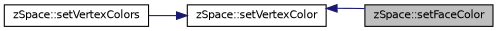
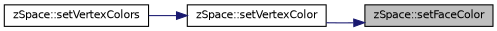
(351, 8) -> (340, 23)
